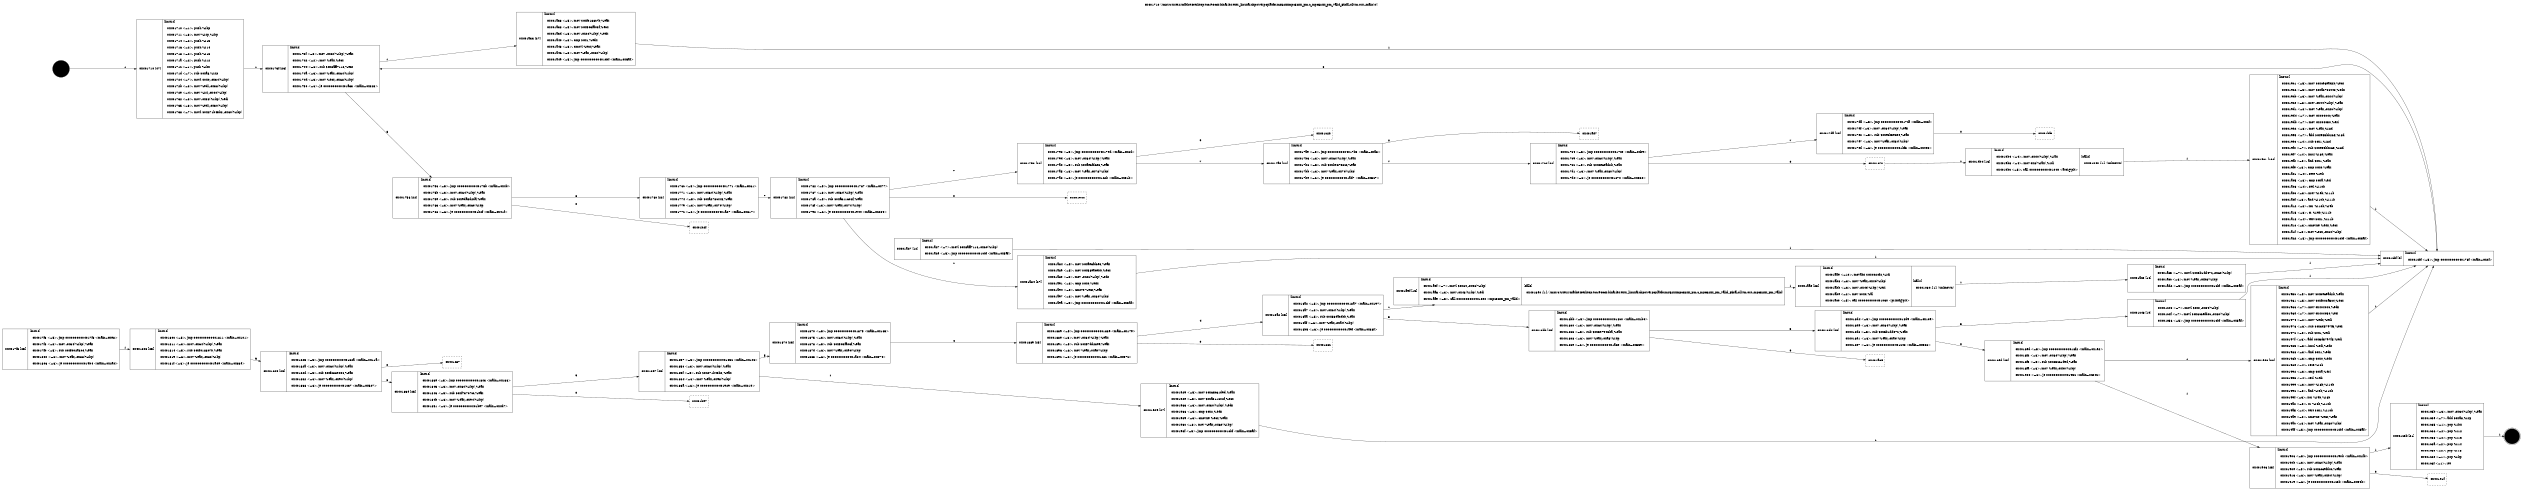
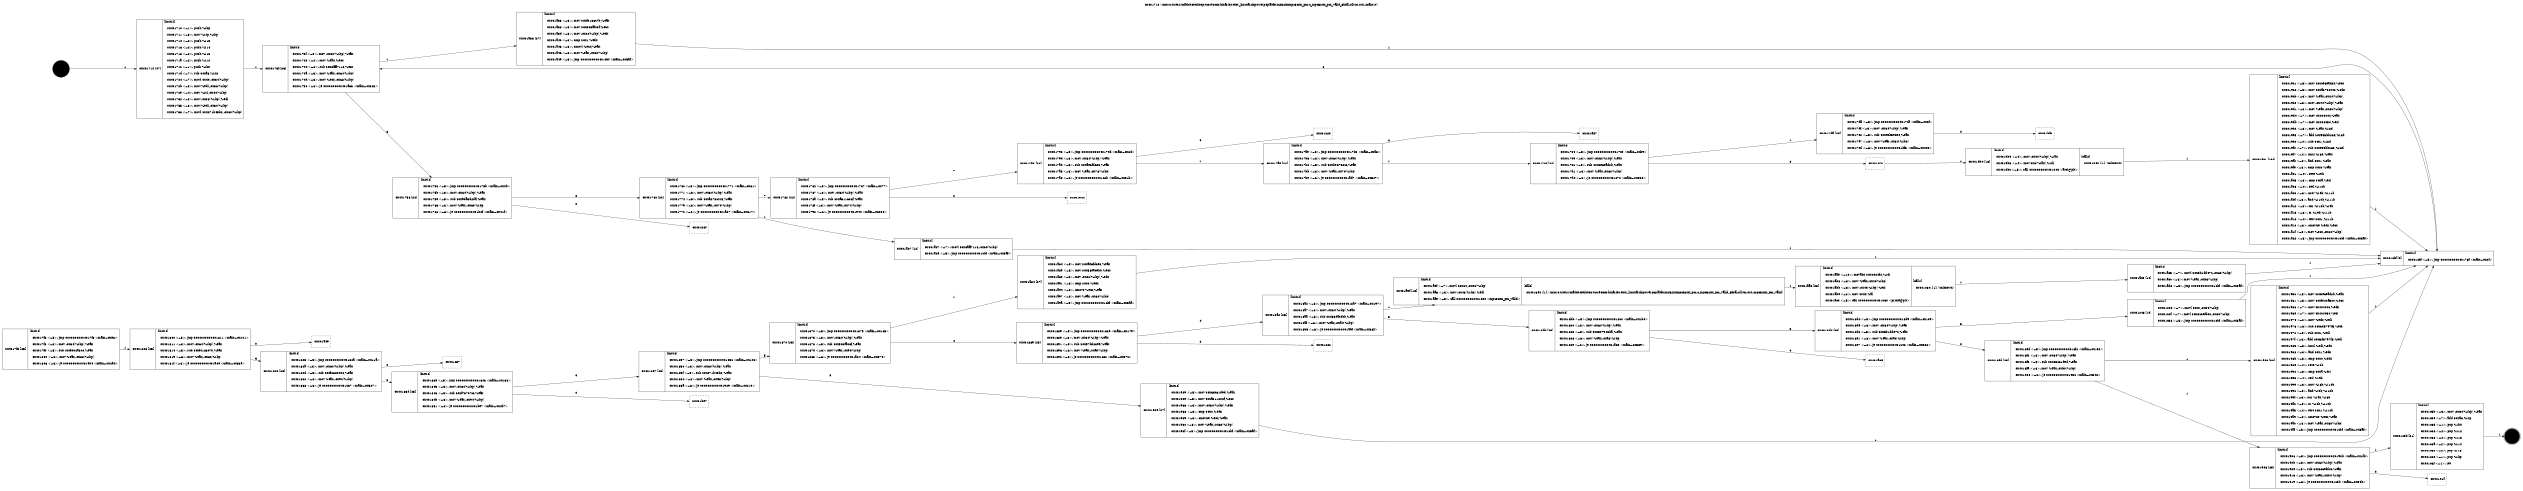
none -> (825, 231)
(920, 275) -> (953, 313)
none -> (321, 342)
(830, 375) -> (830, 375)
